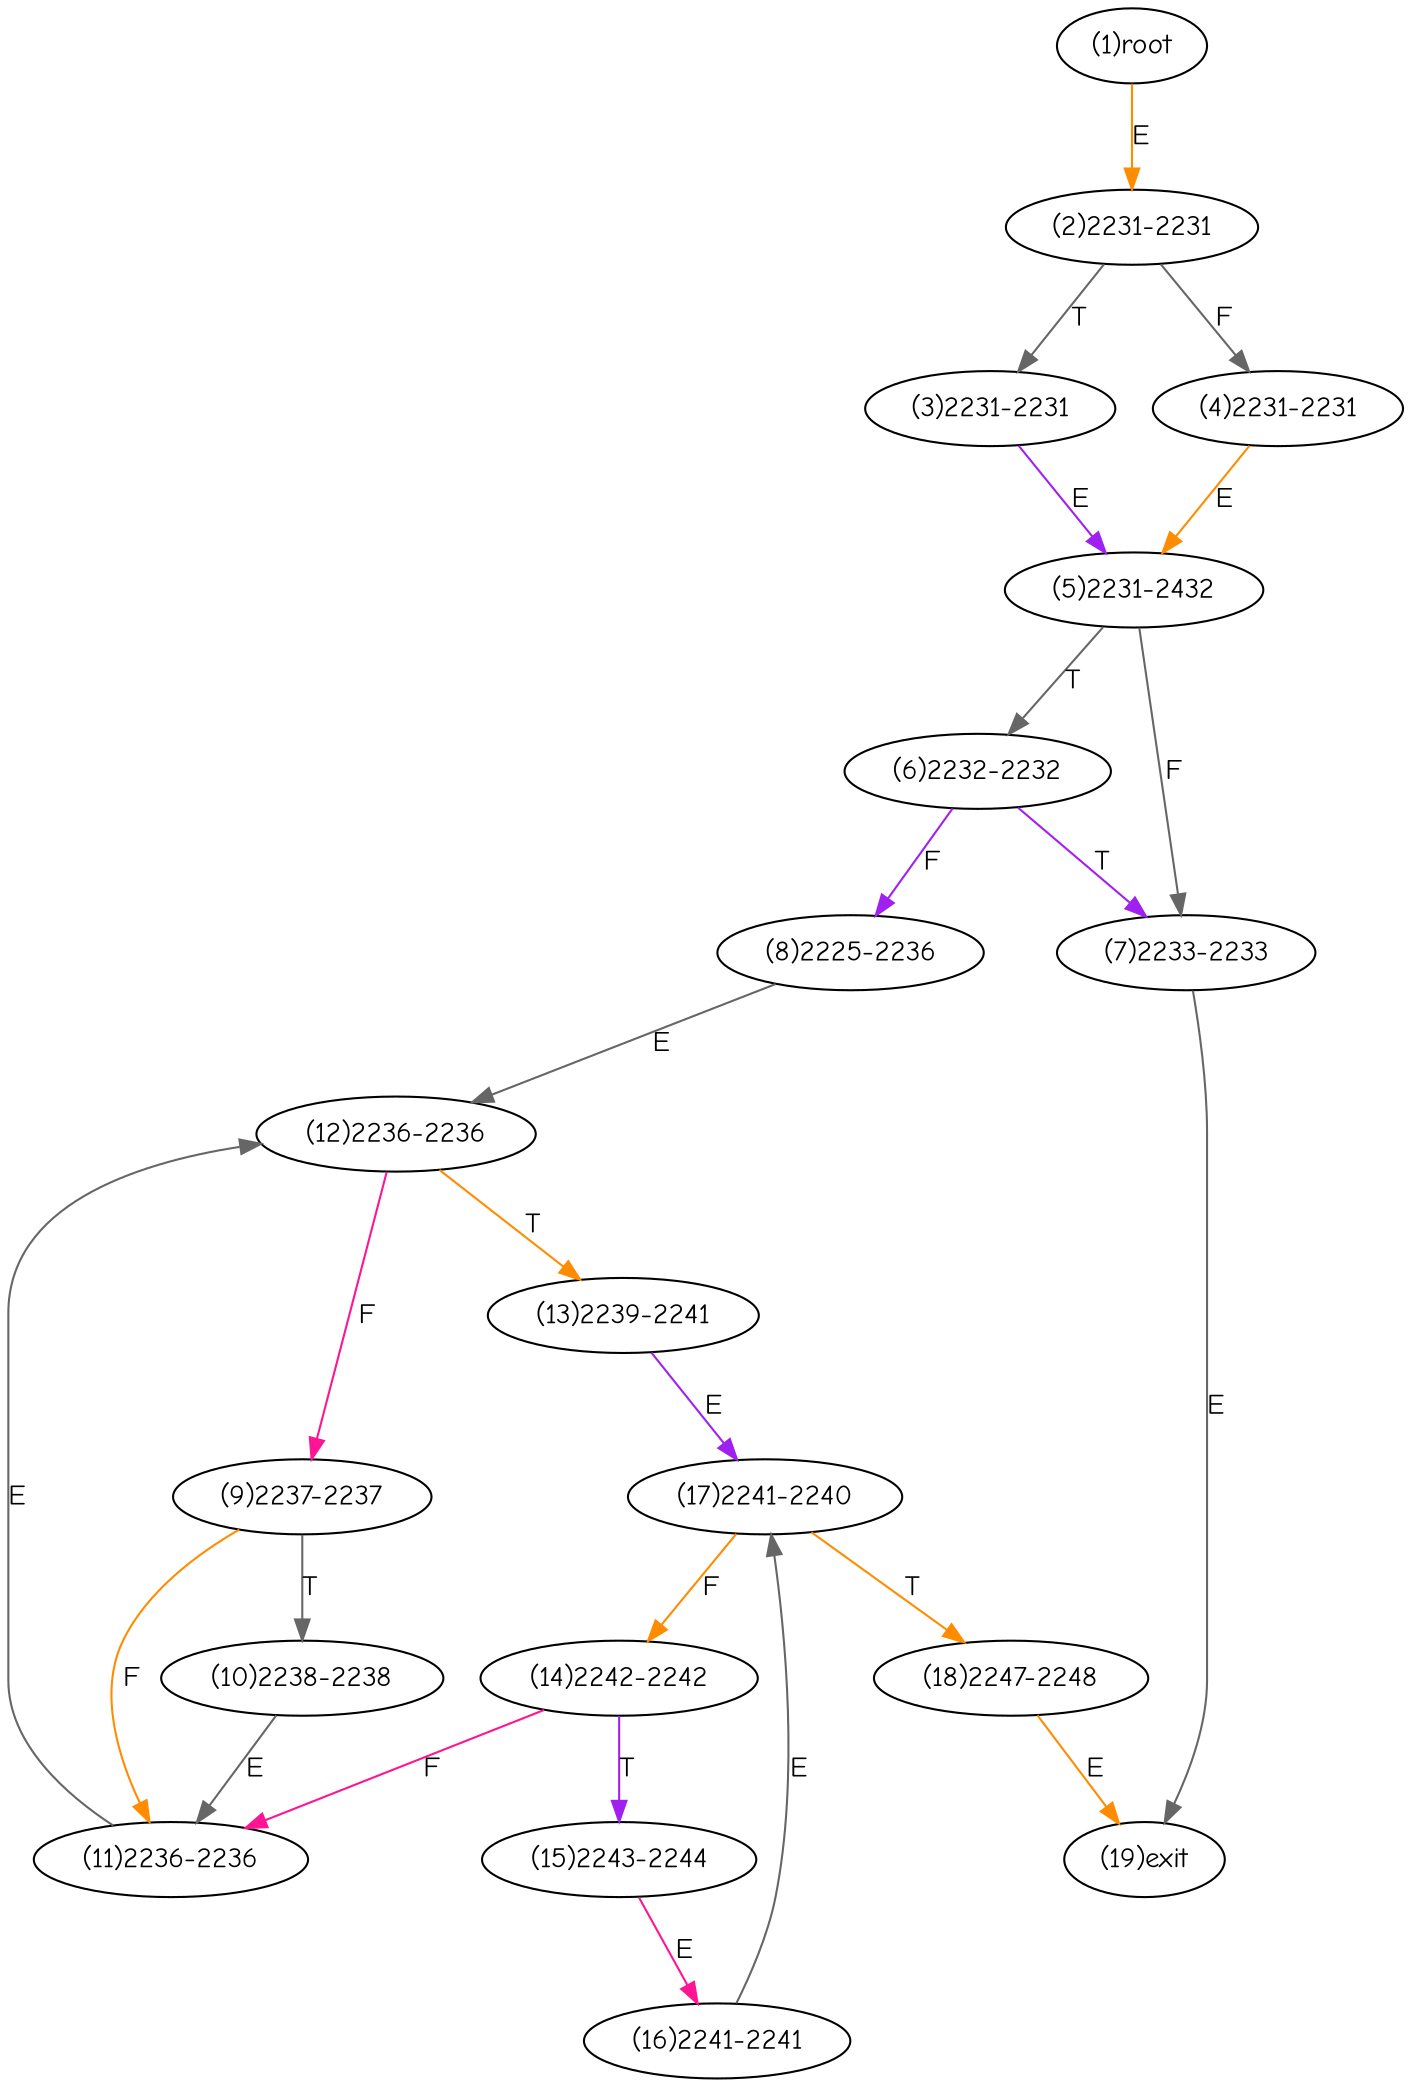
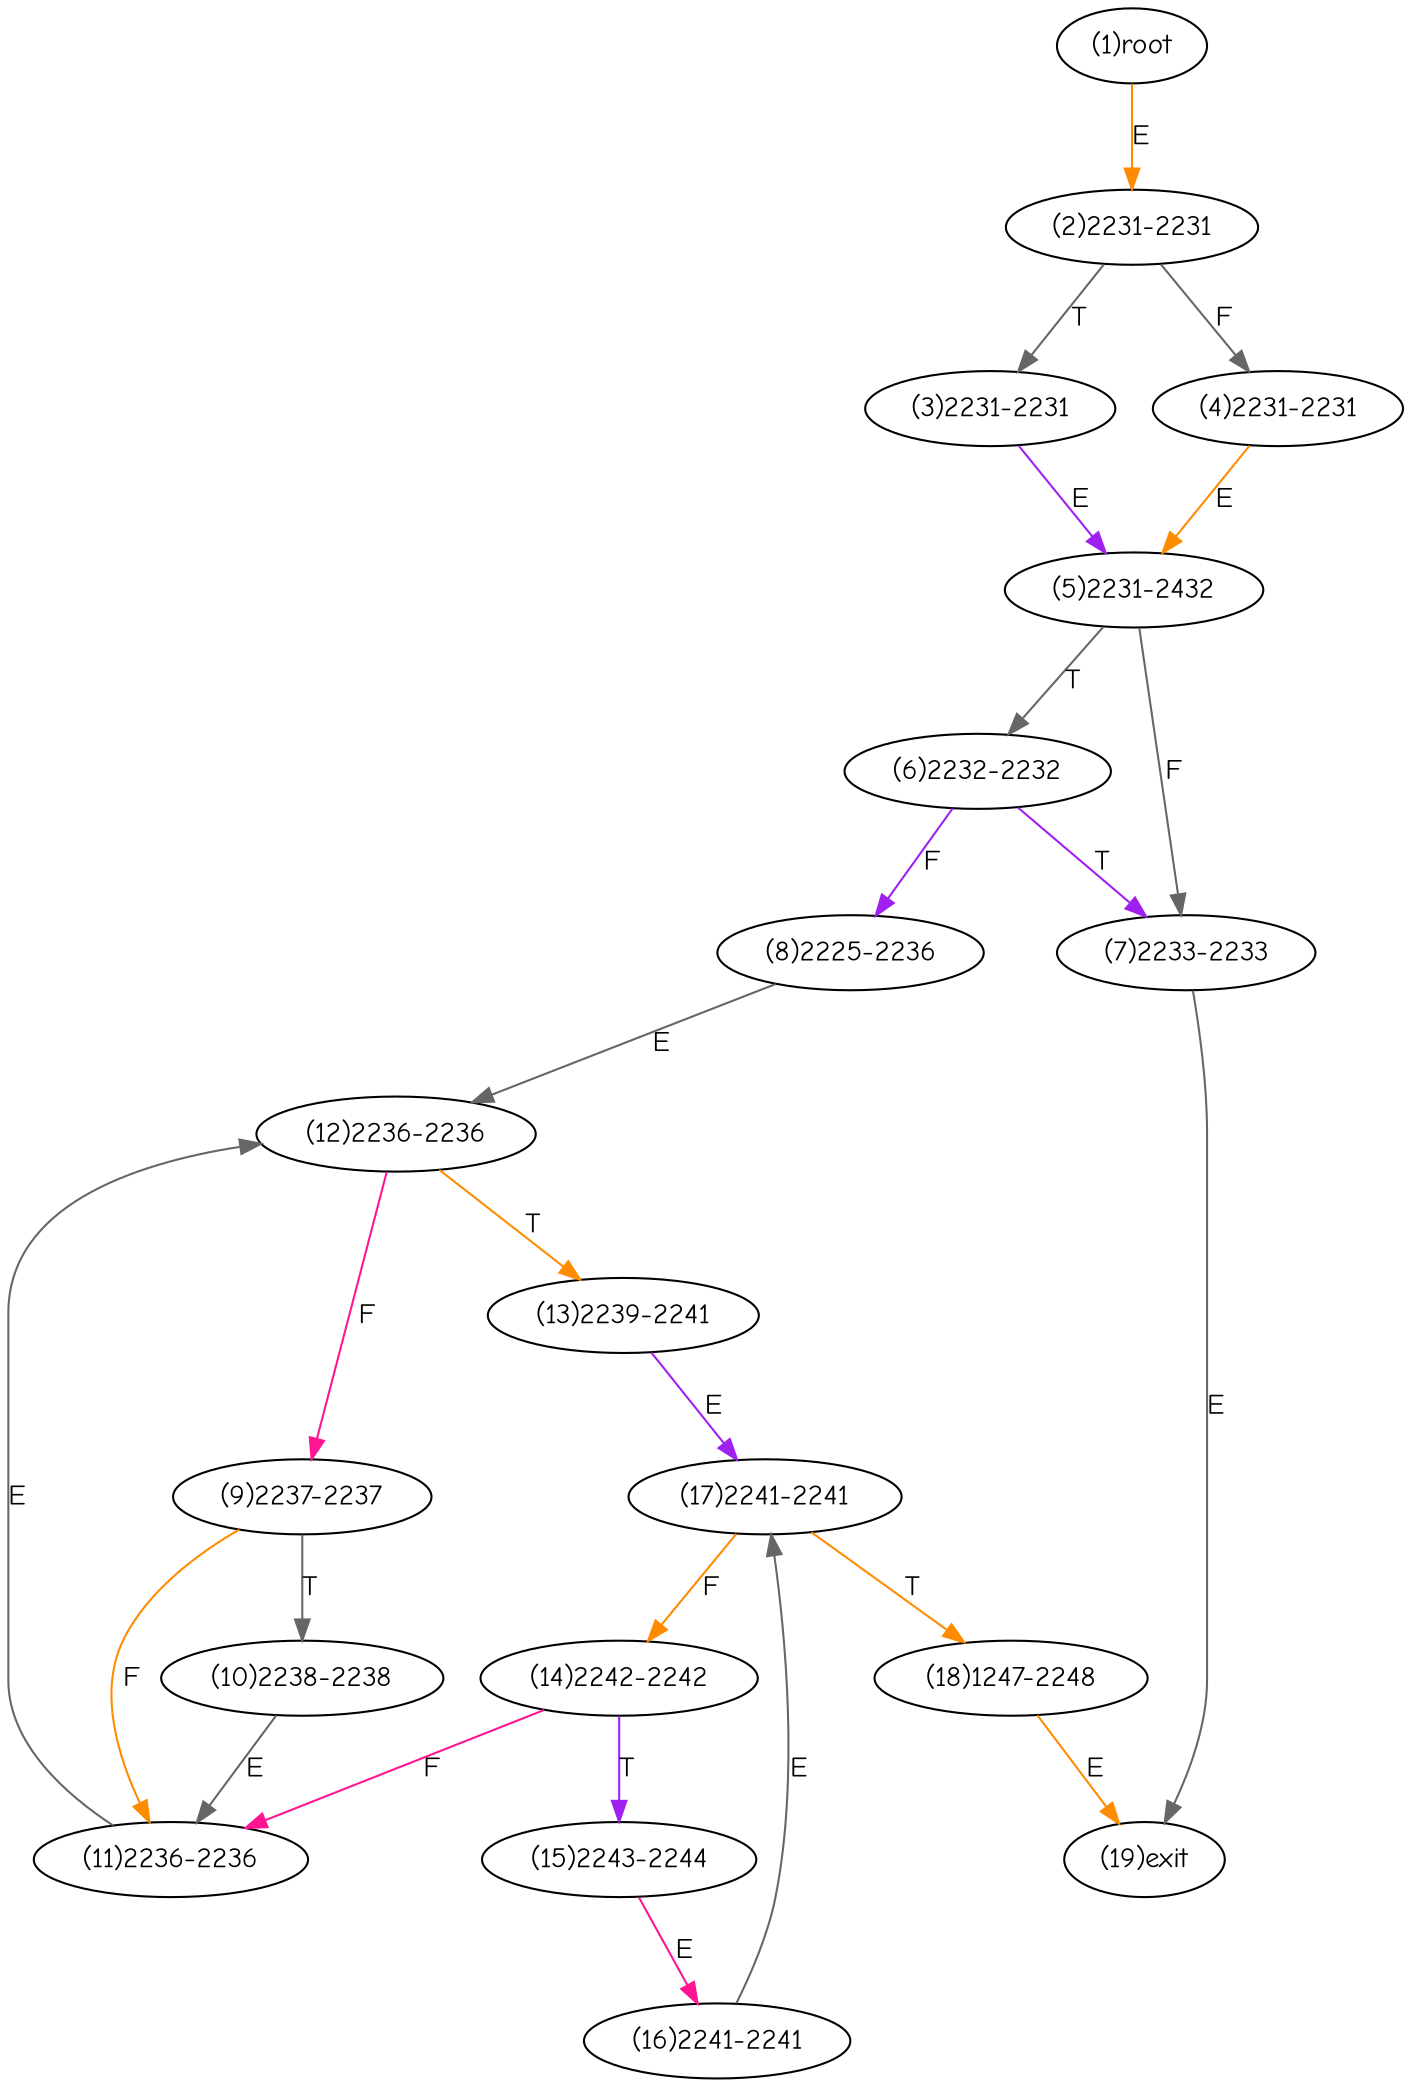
(765, 1497) -> (765, 1497)
(1011, 1678) -> (1011, 1678)
